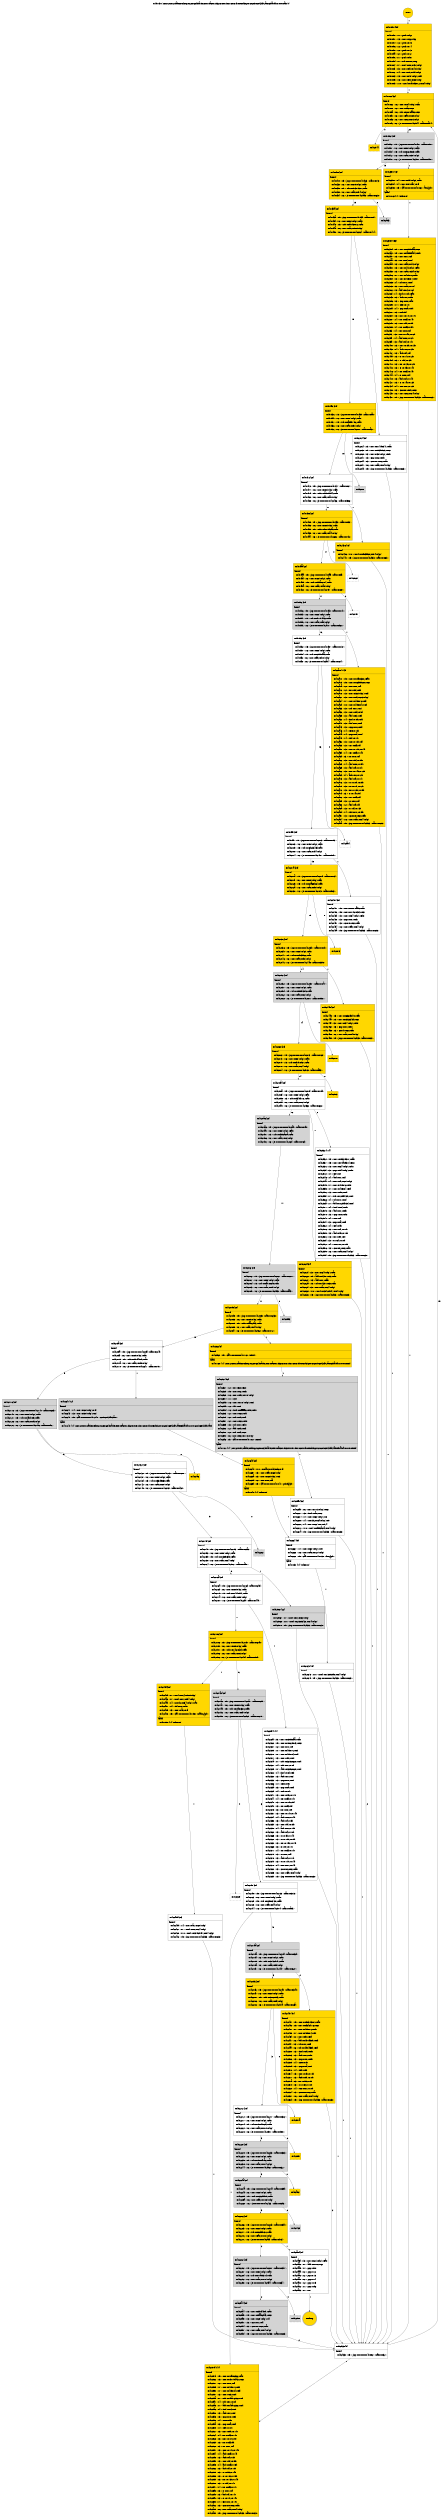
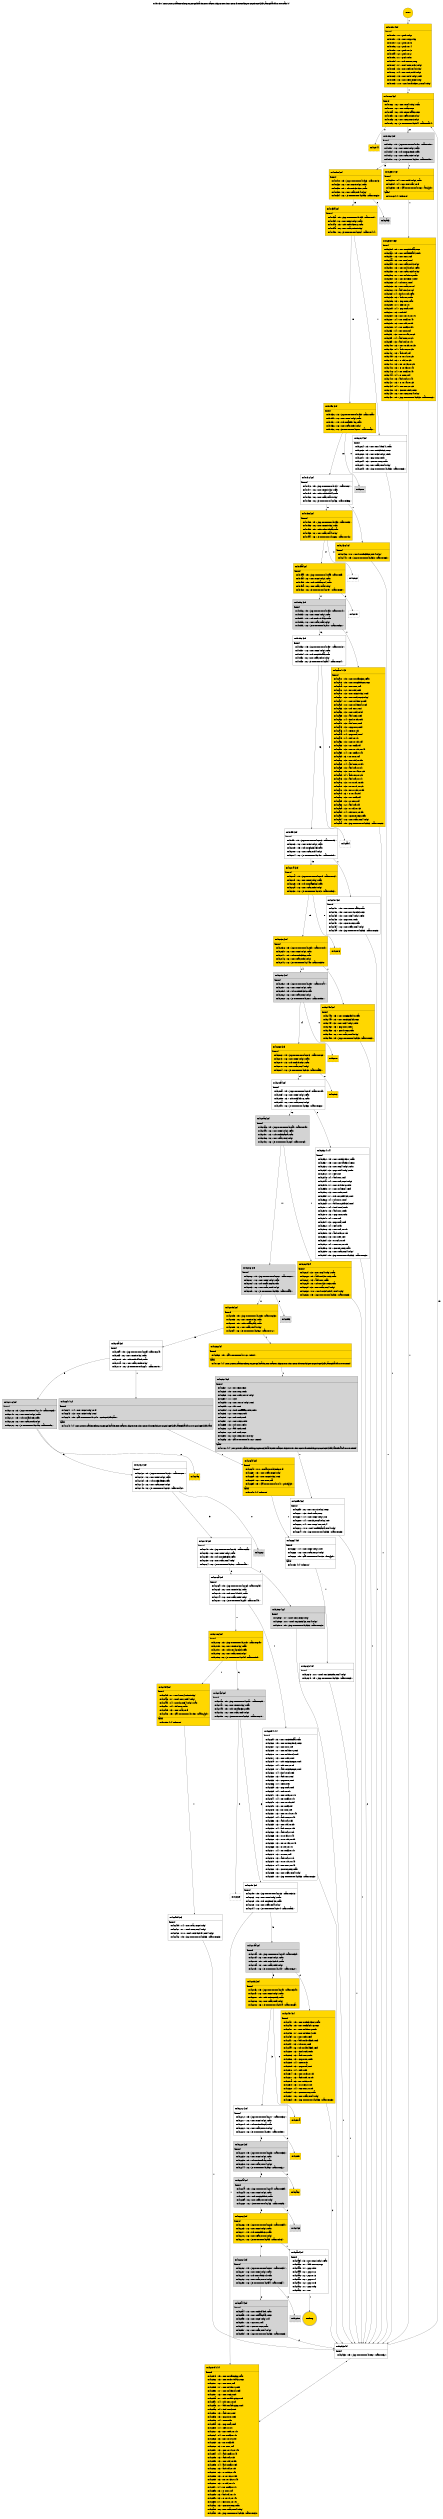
(314, 1184) -> (293, 1204)
